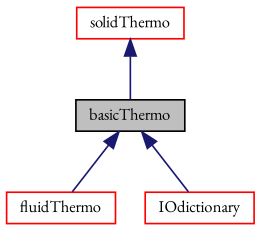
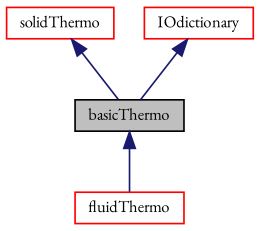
(170, 168) -> (159, 76)
